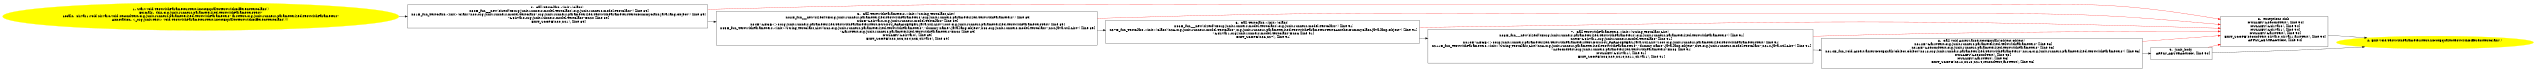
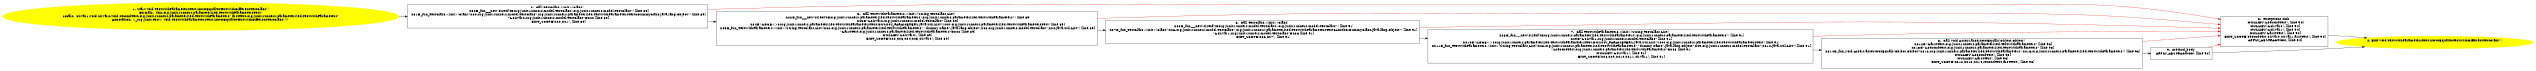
(2181, 54) -> (2181, 54)
